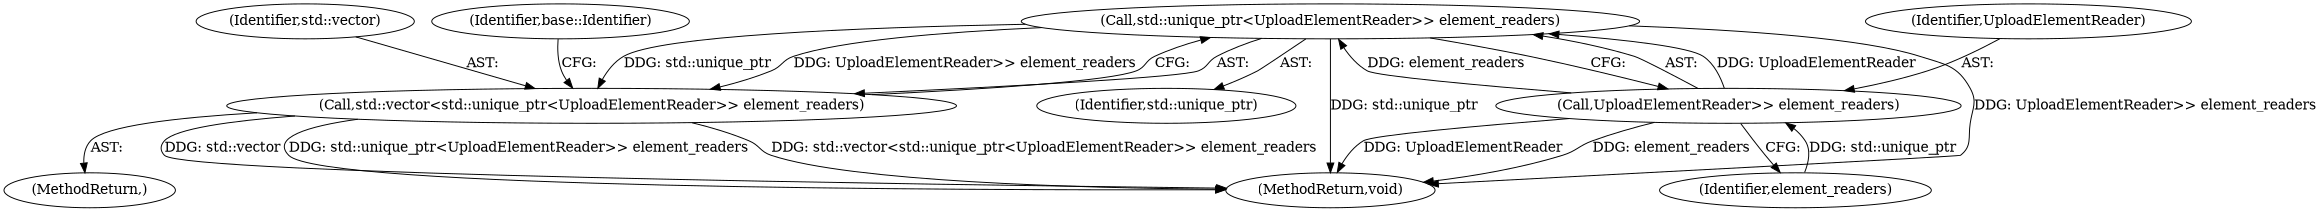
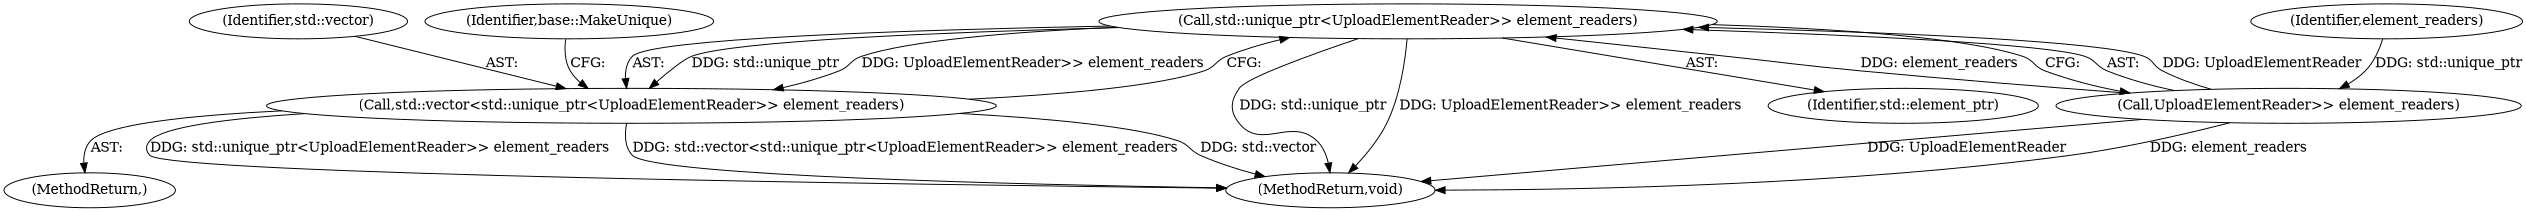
(561, 21) -> (569, 21)
(2028, 21) -> none
(1166, 106) -> (1903, 106)
(1757, 145) -> none
